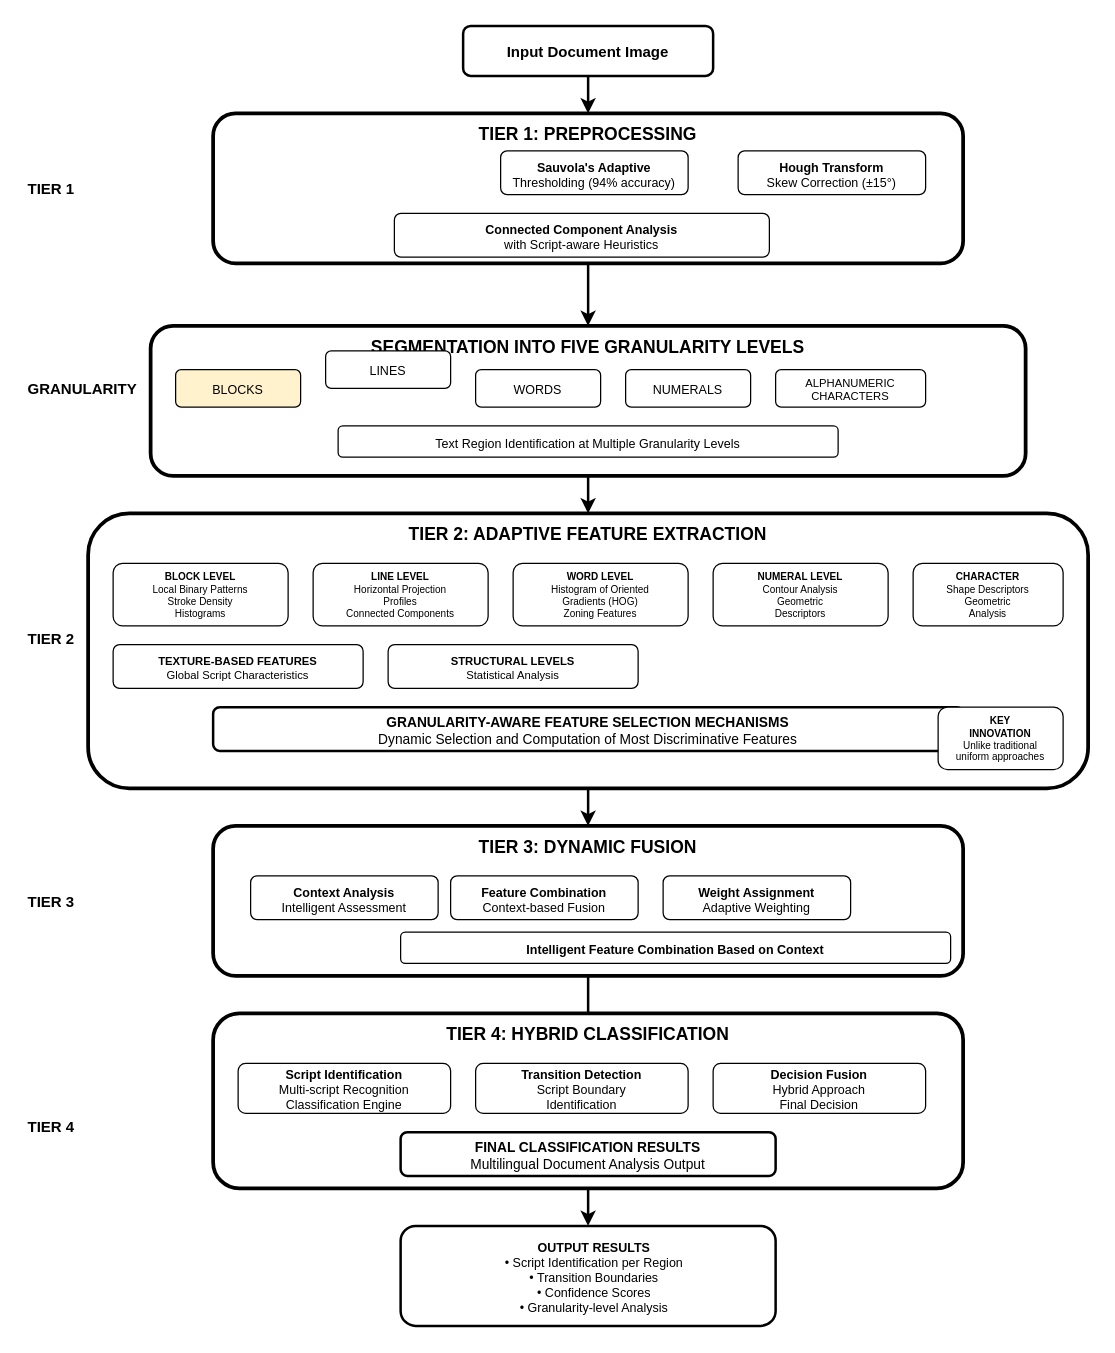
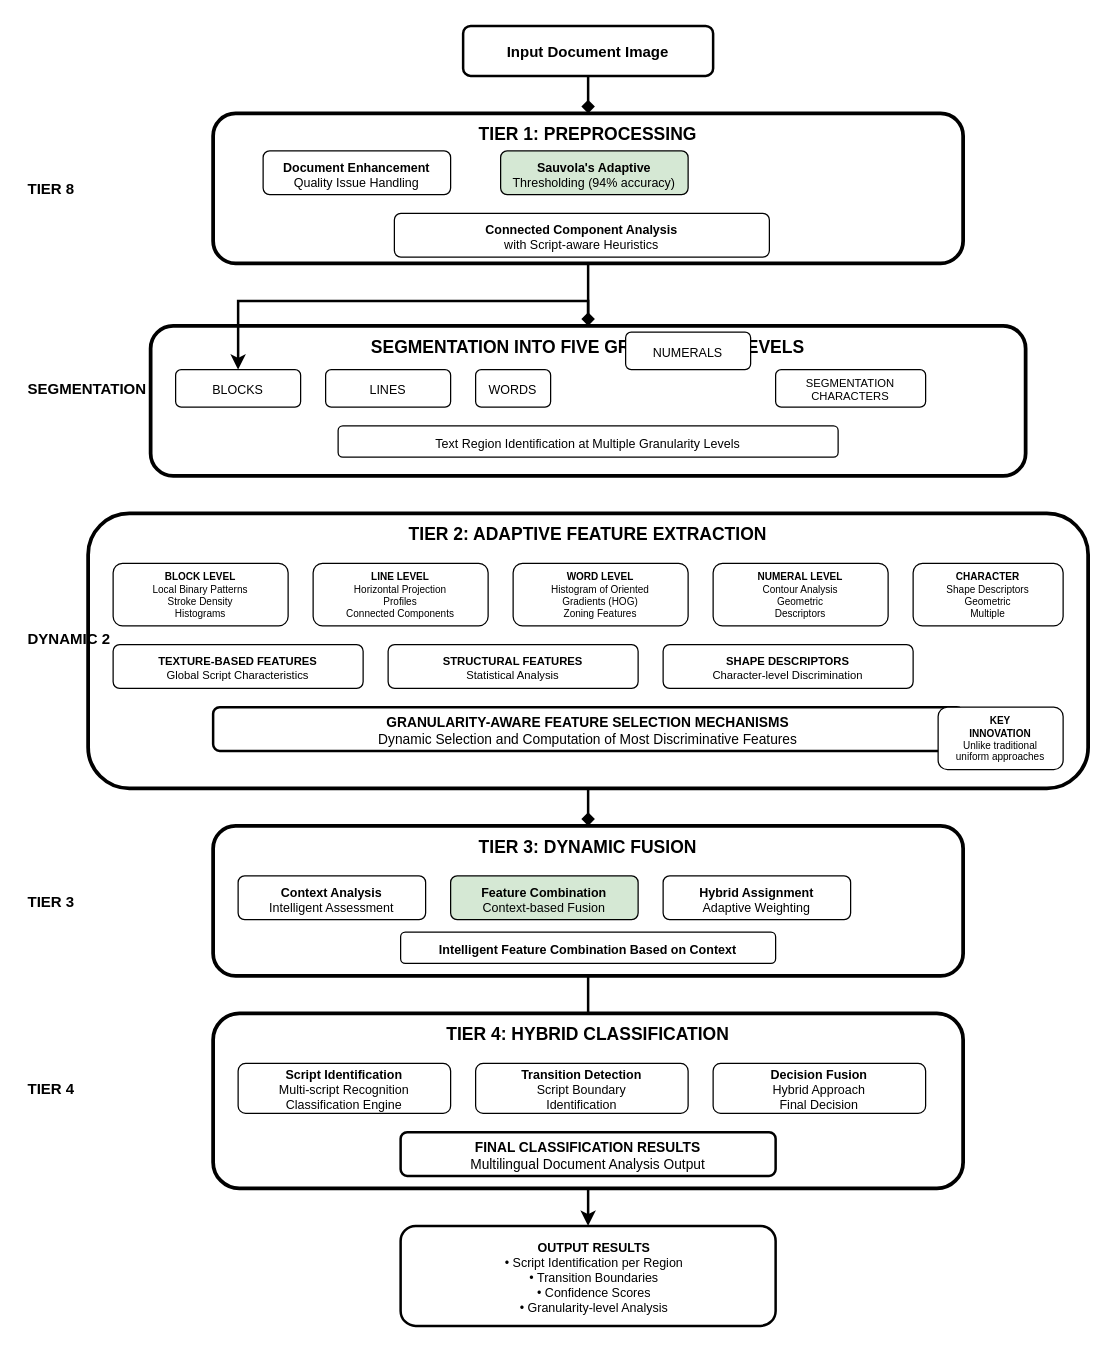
(588, 100) -> (588, 99)
none -> (357, 173)
(594, 173) -> (594, 173)
(832, 173) -> none
(51, 189) -> (51, 189)
(588, 297) -> (588, 297)
(388, 369) -> (388, 388)
(238, 388) -> (238, 388)
(538, 388) -> (513, 388)
(688, 388) -> (688, 351)
(74, 389) -> (79, 389)
(851, 389) -> (851, 389)
(588, 501) -> (383, 301)
(988, 596) -> (988, 596)
(51, 639) -> (64, 639)
none -> (788, 666)
(513, 668) -> (513, 668)
(588, 813) -> (588, 812)
(344, 898) -> (332, 898)
(544, 898) -> (544, 898)
(757, 899) -> (757, 899)
(676, 948) -> (588, 948)
(76, 1126) -> (76, 1088)
